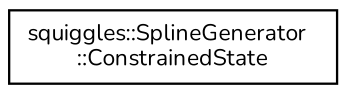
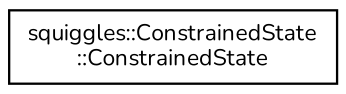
(173, 47) -> (173, 47)
